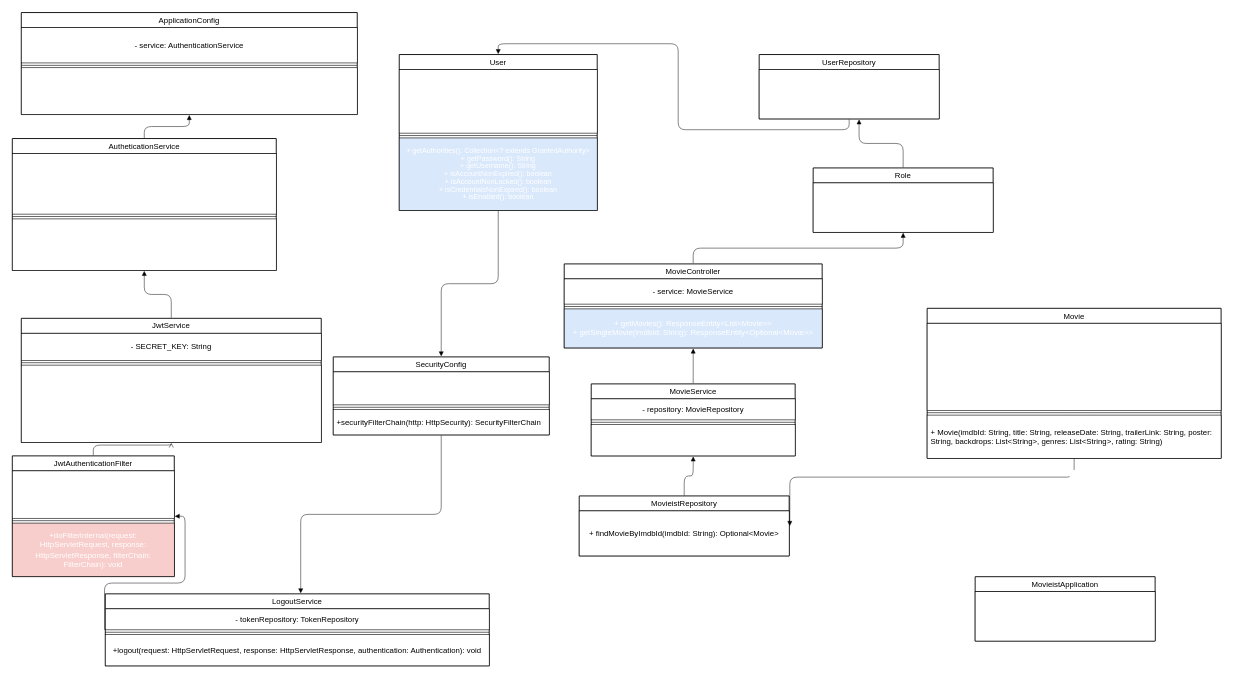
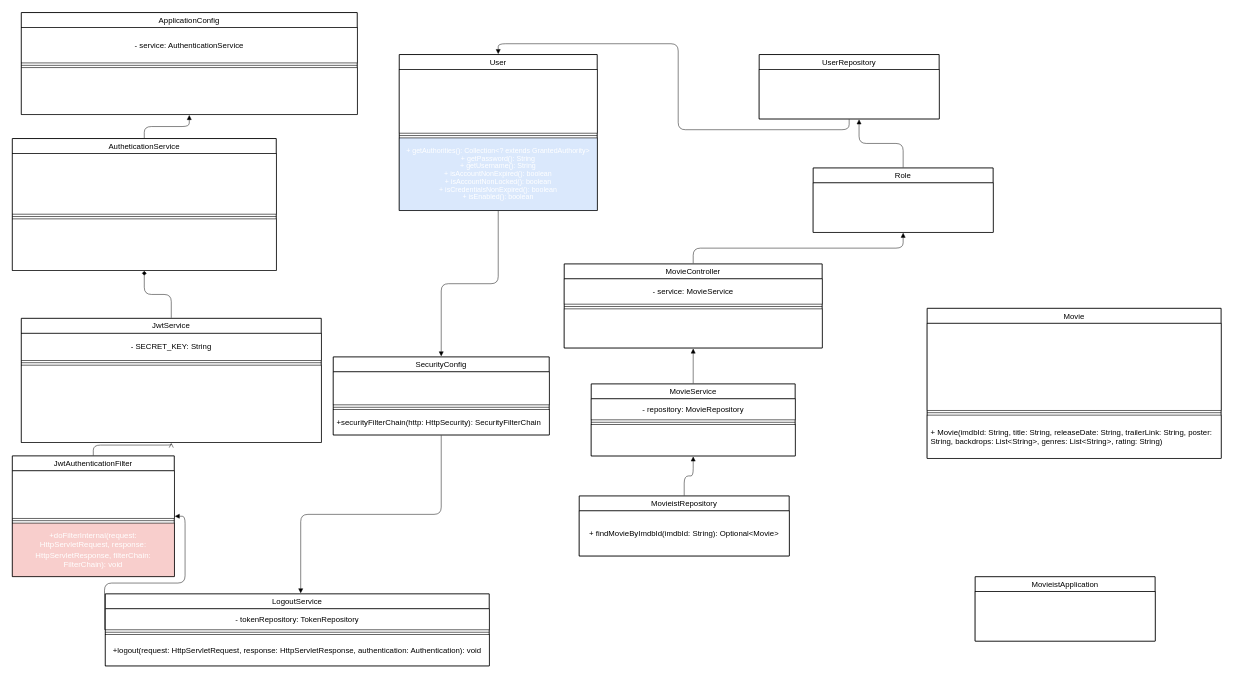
(144, 276) -> (144, 276)
(693, 328) -> (693, 328)
(790, 520) -> none
